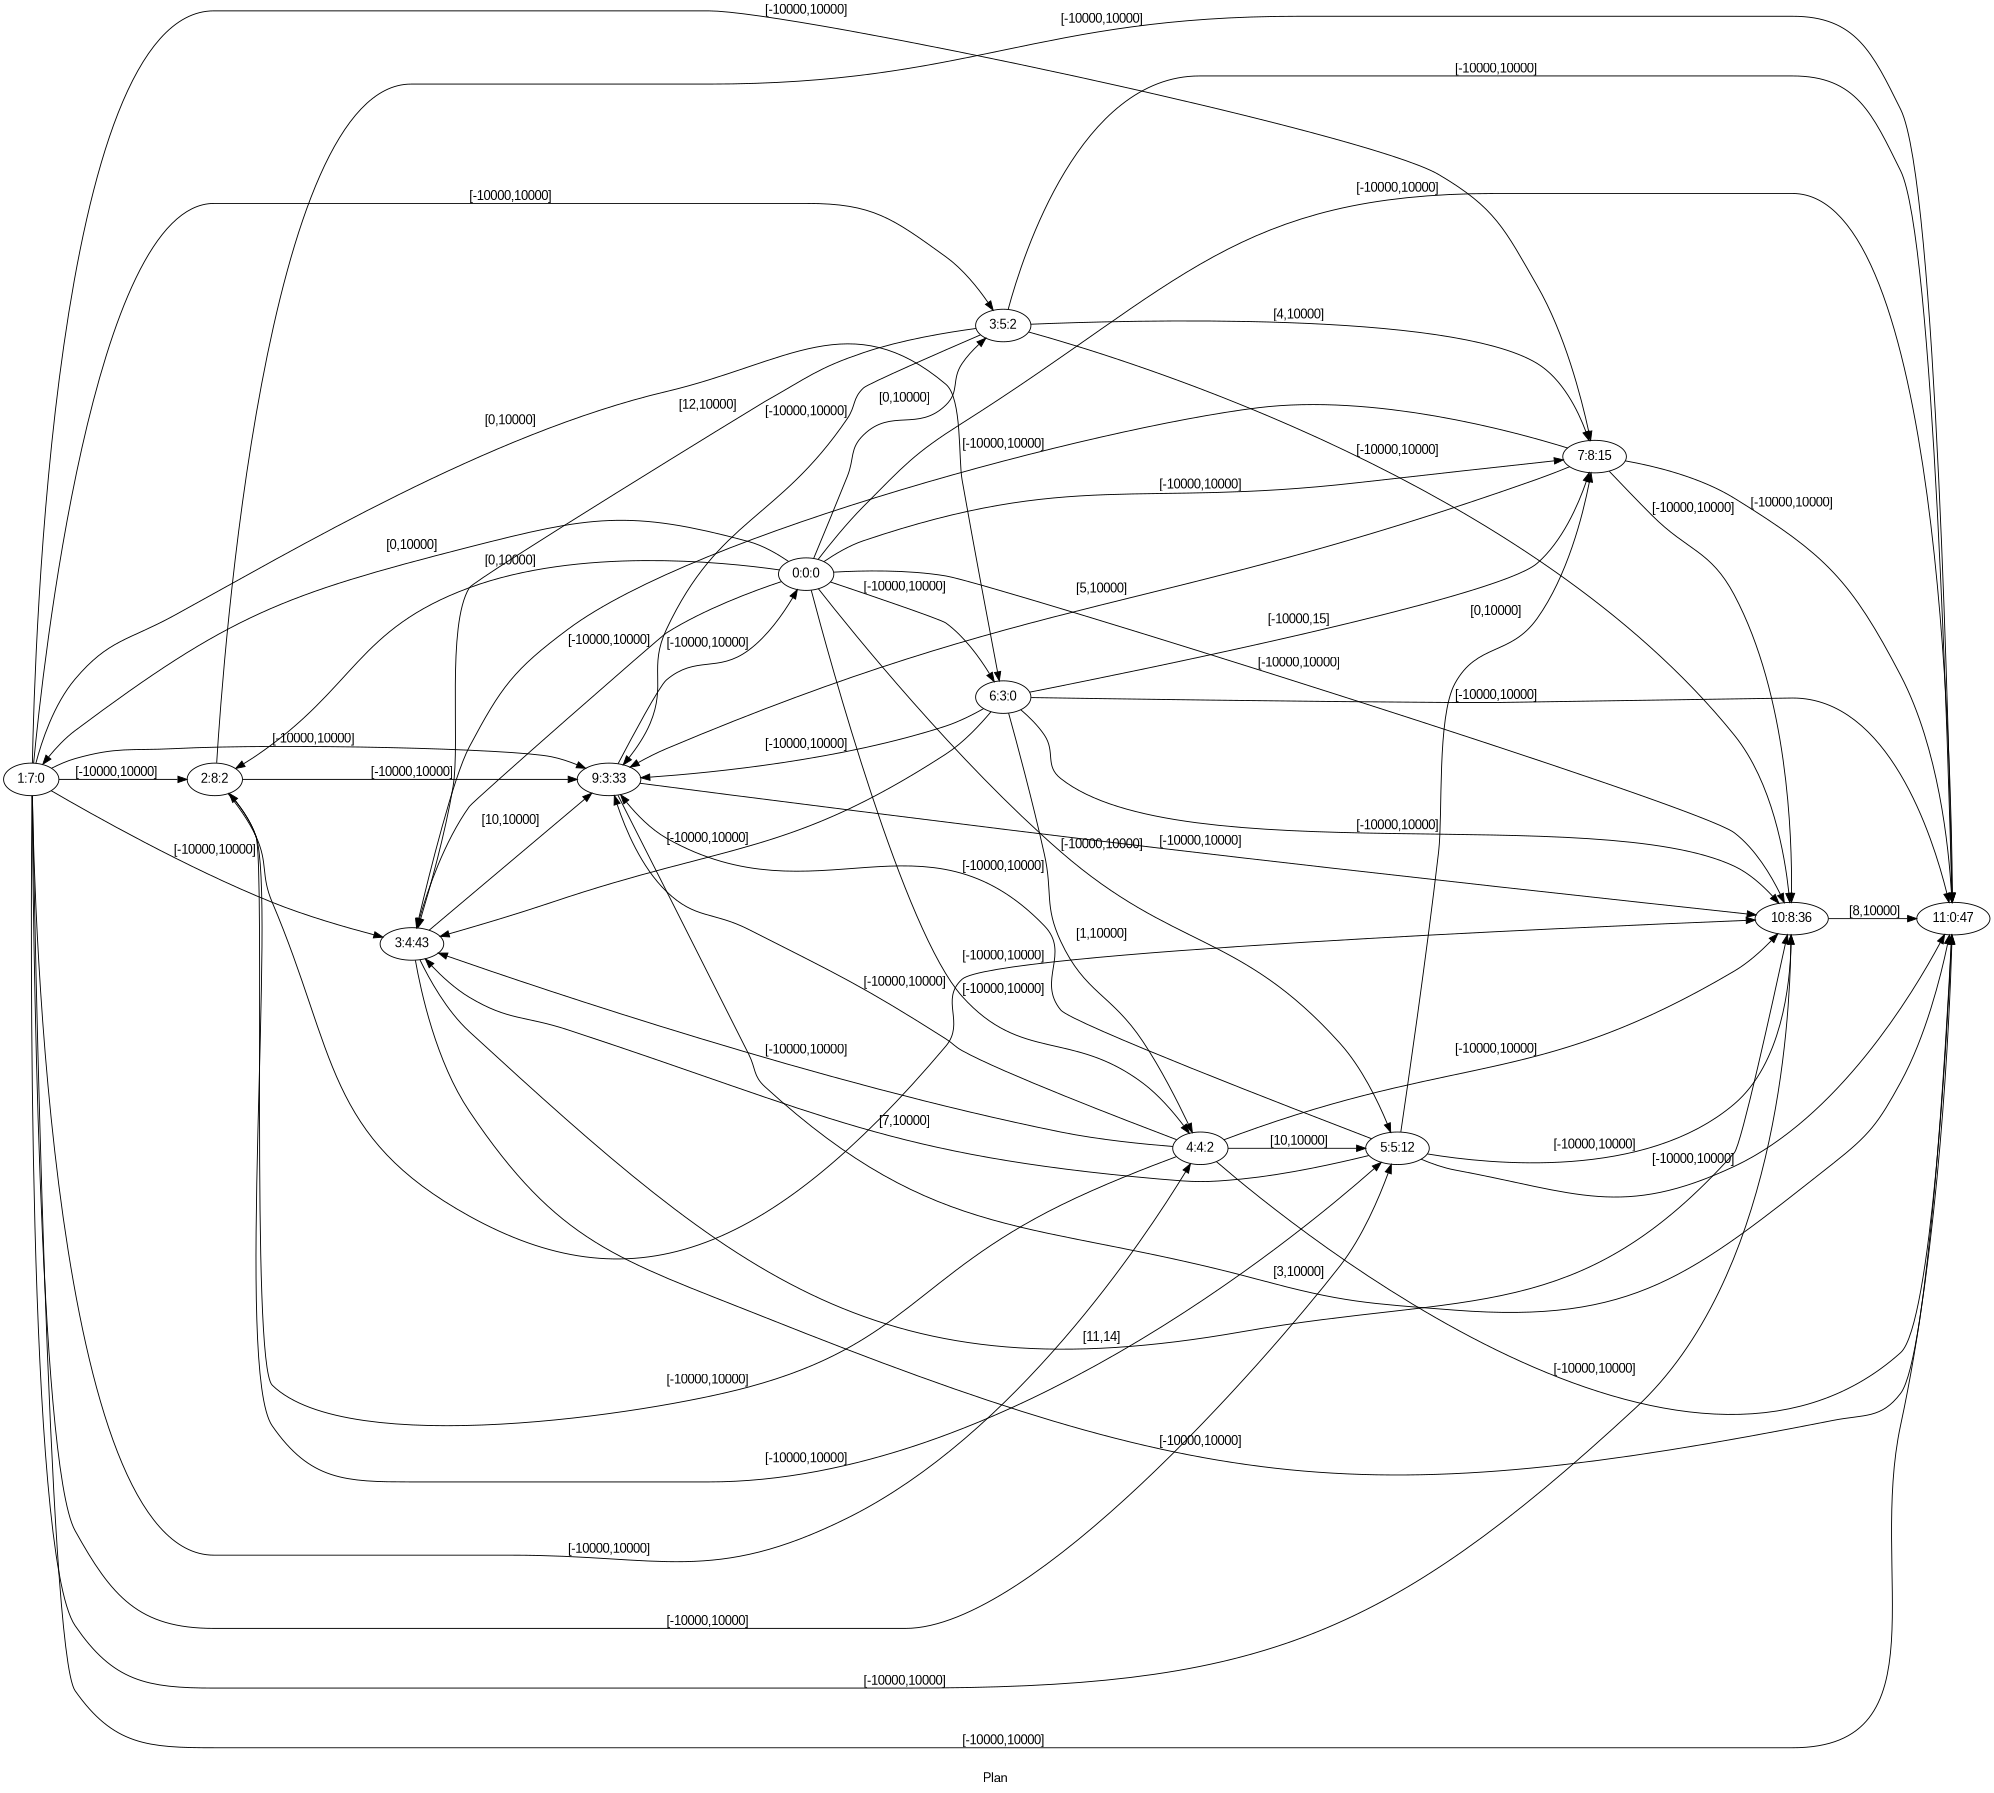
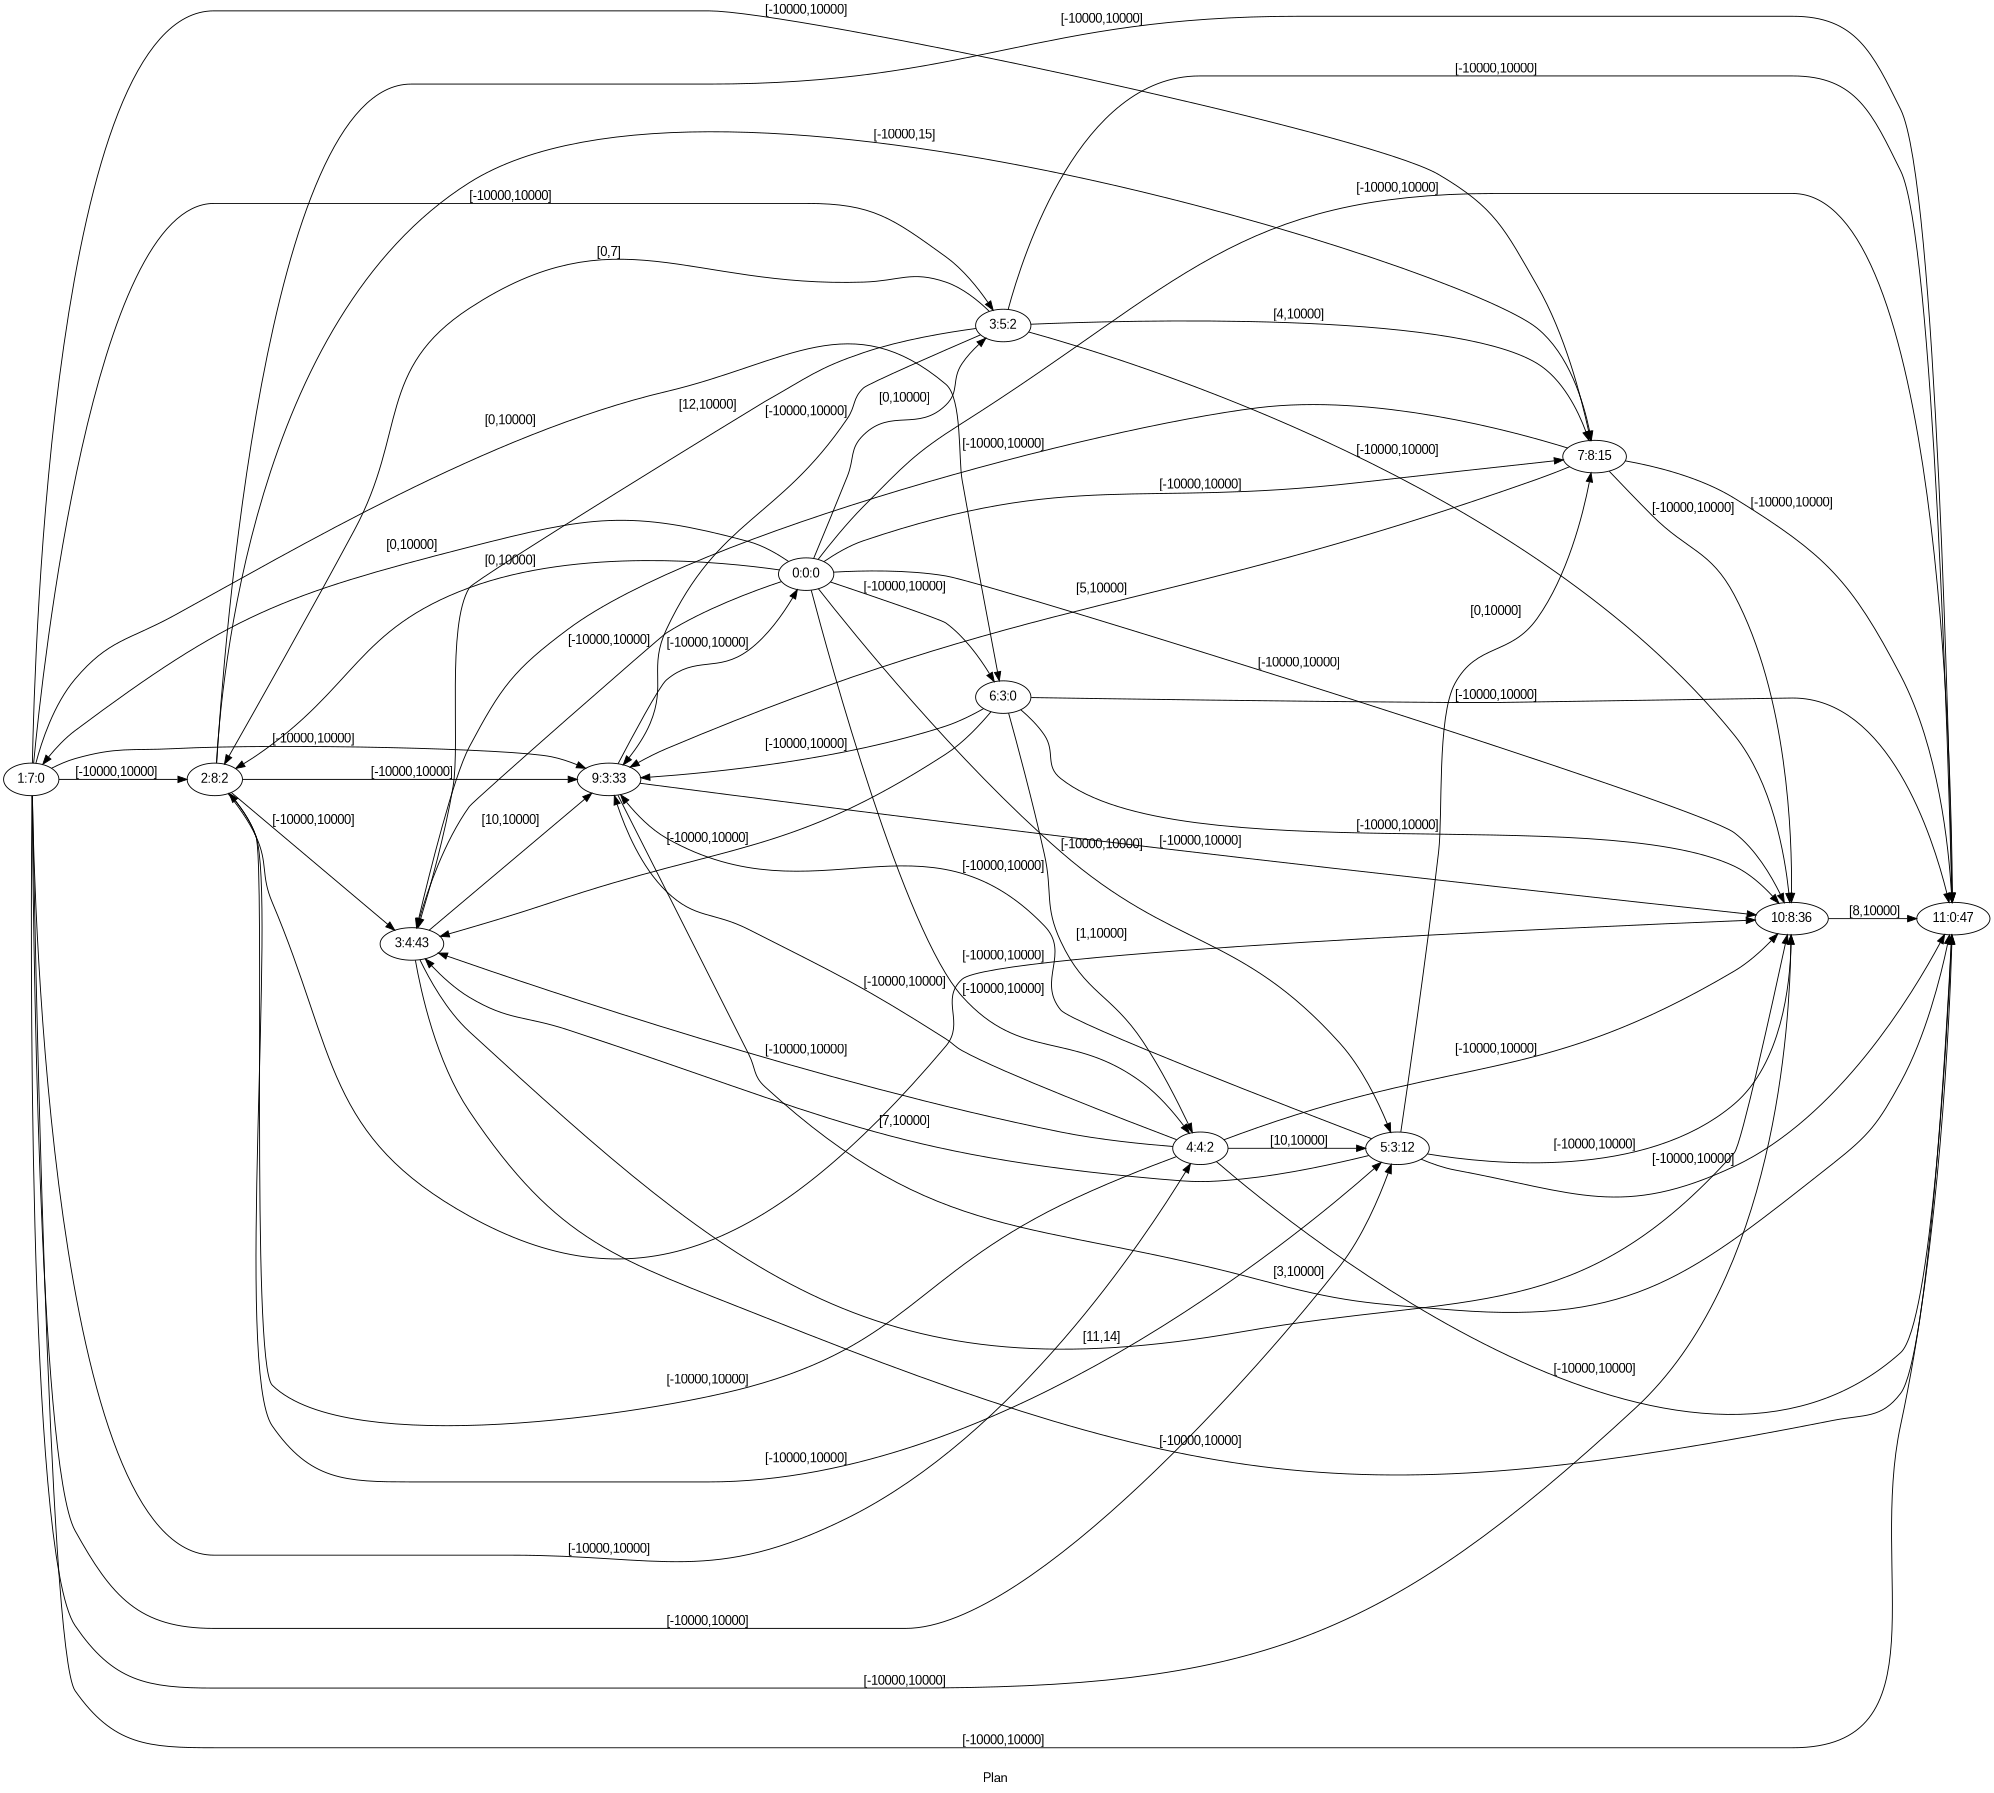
none -> (481, 302)
(1333, 627) -> (746, 133)
(208, 874) -> (310, 858)
(1397, 1148) -> (1397, 1148)
